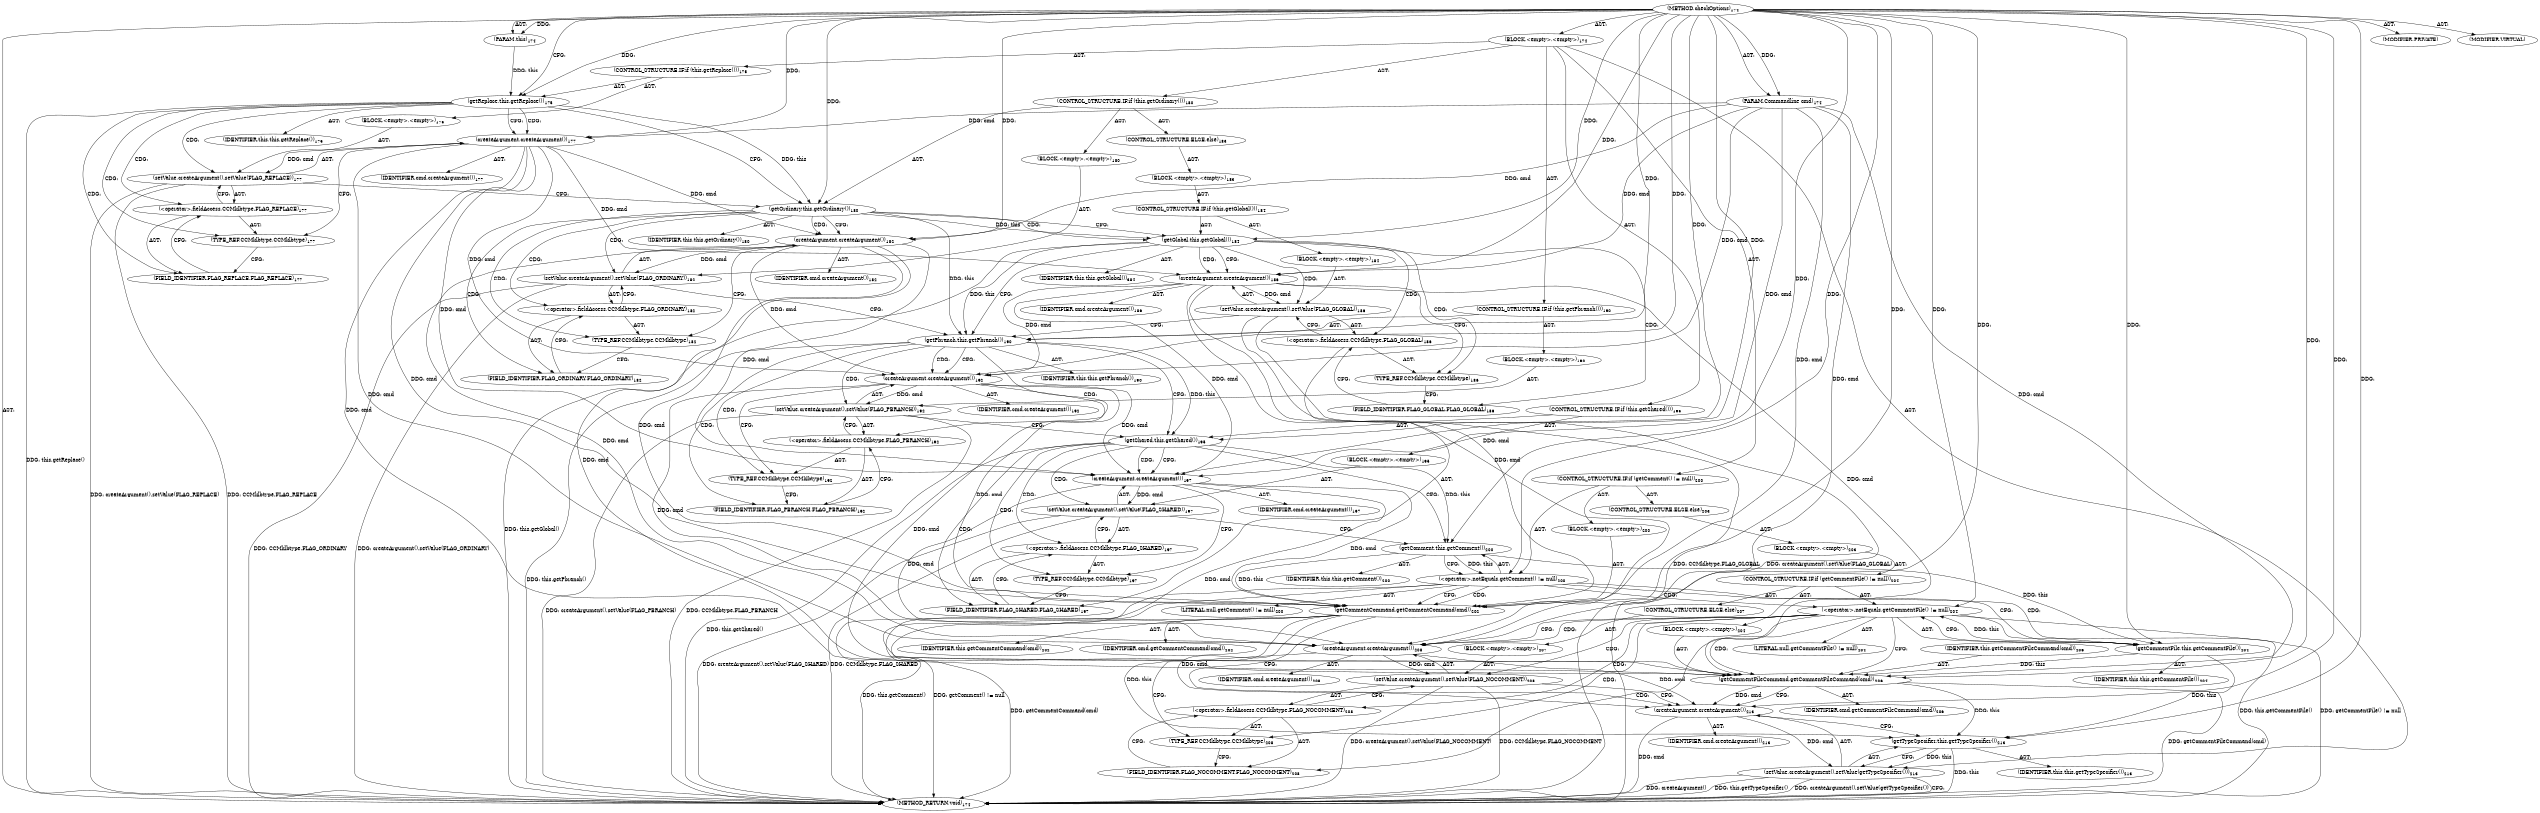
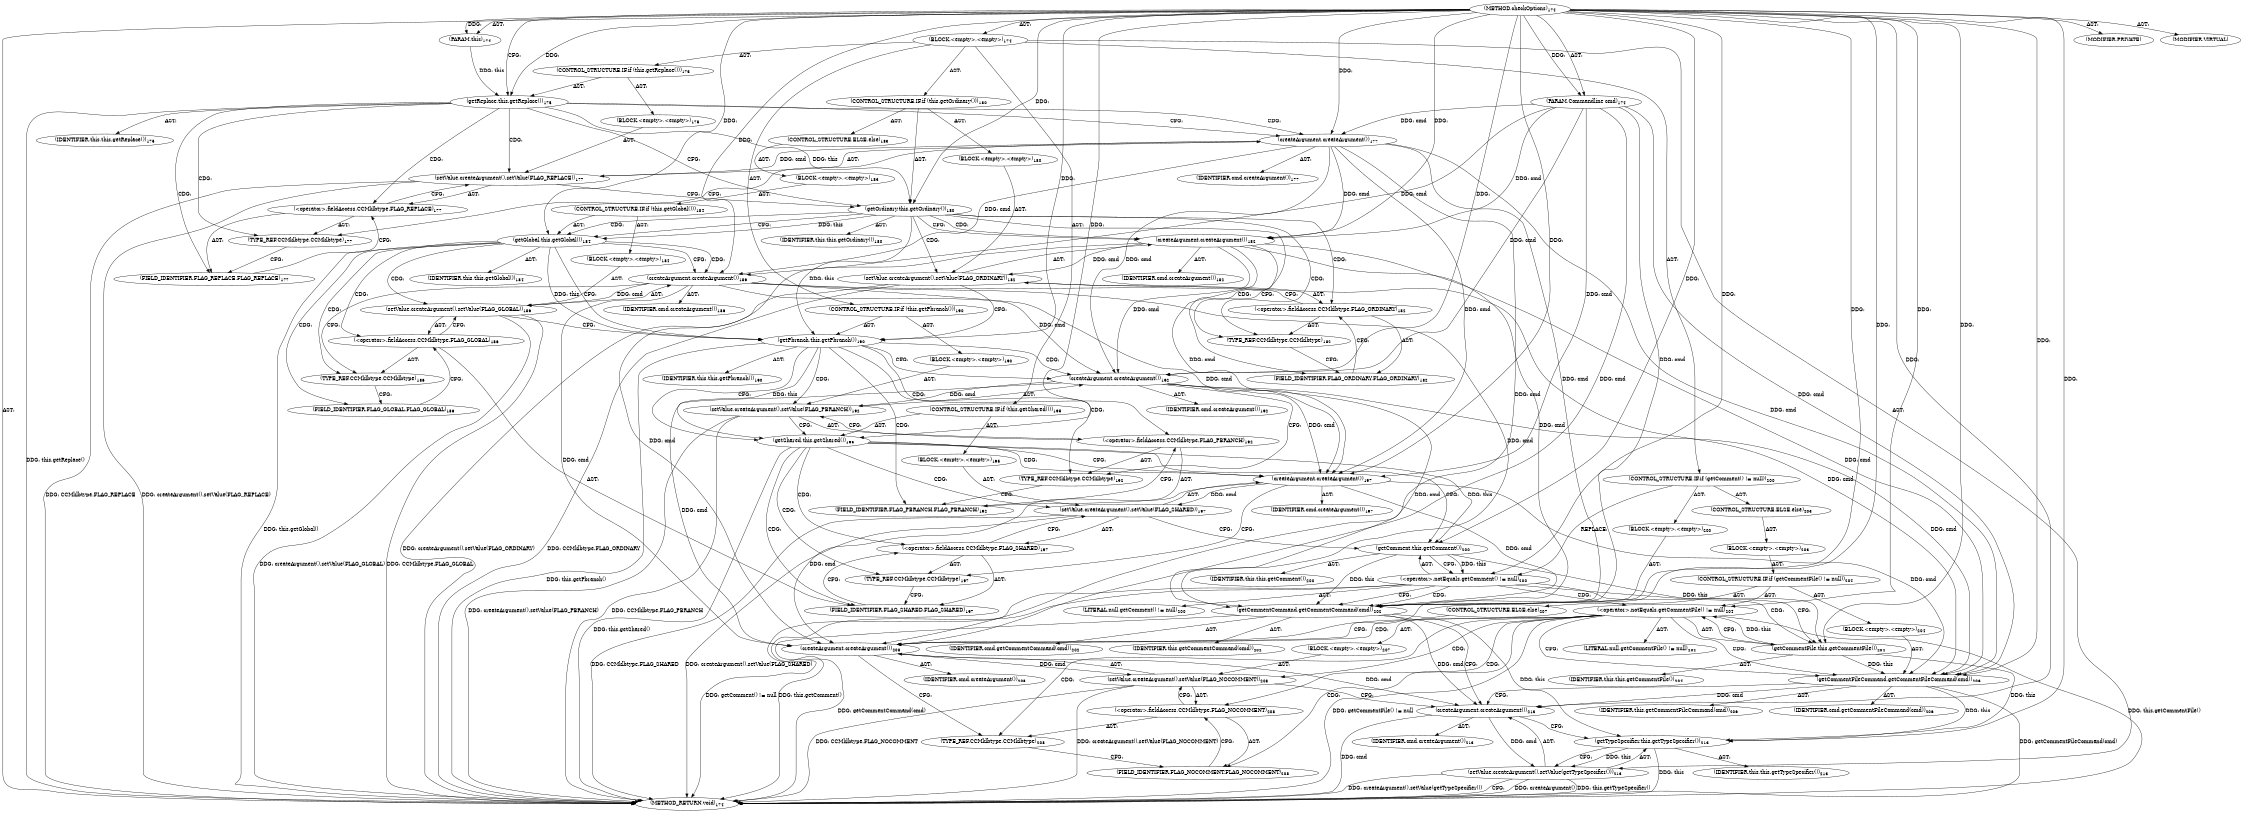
(1131, 279) -> (520, 279)
(1541, 530) -> (1595, 530)
(1917, 665) -> (1785, 695)
